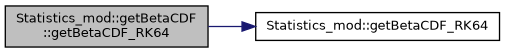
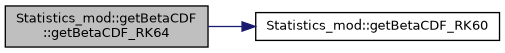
(378, 27) -> (378, 27)
